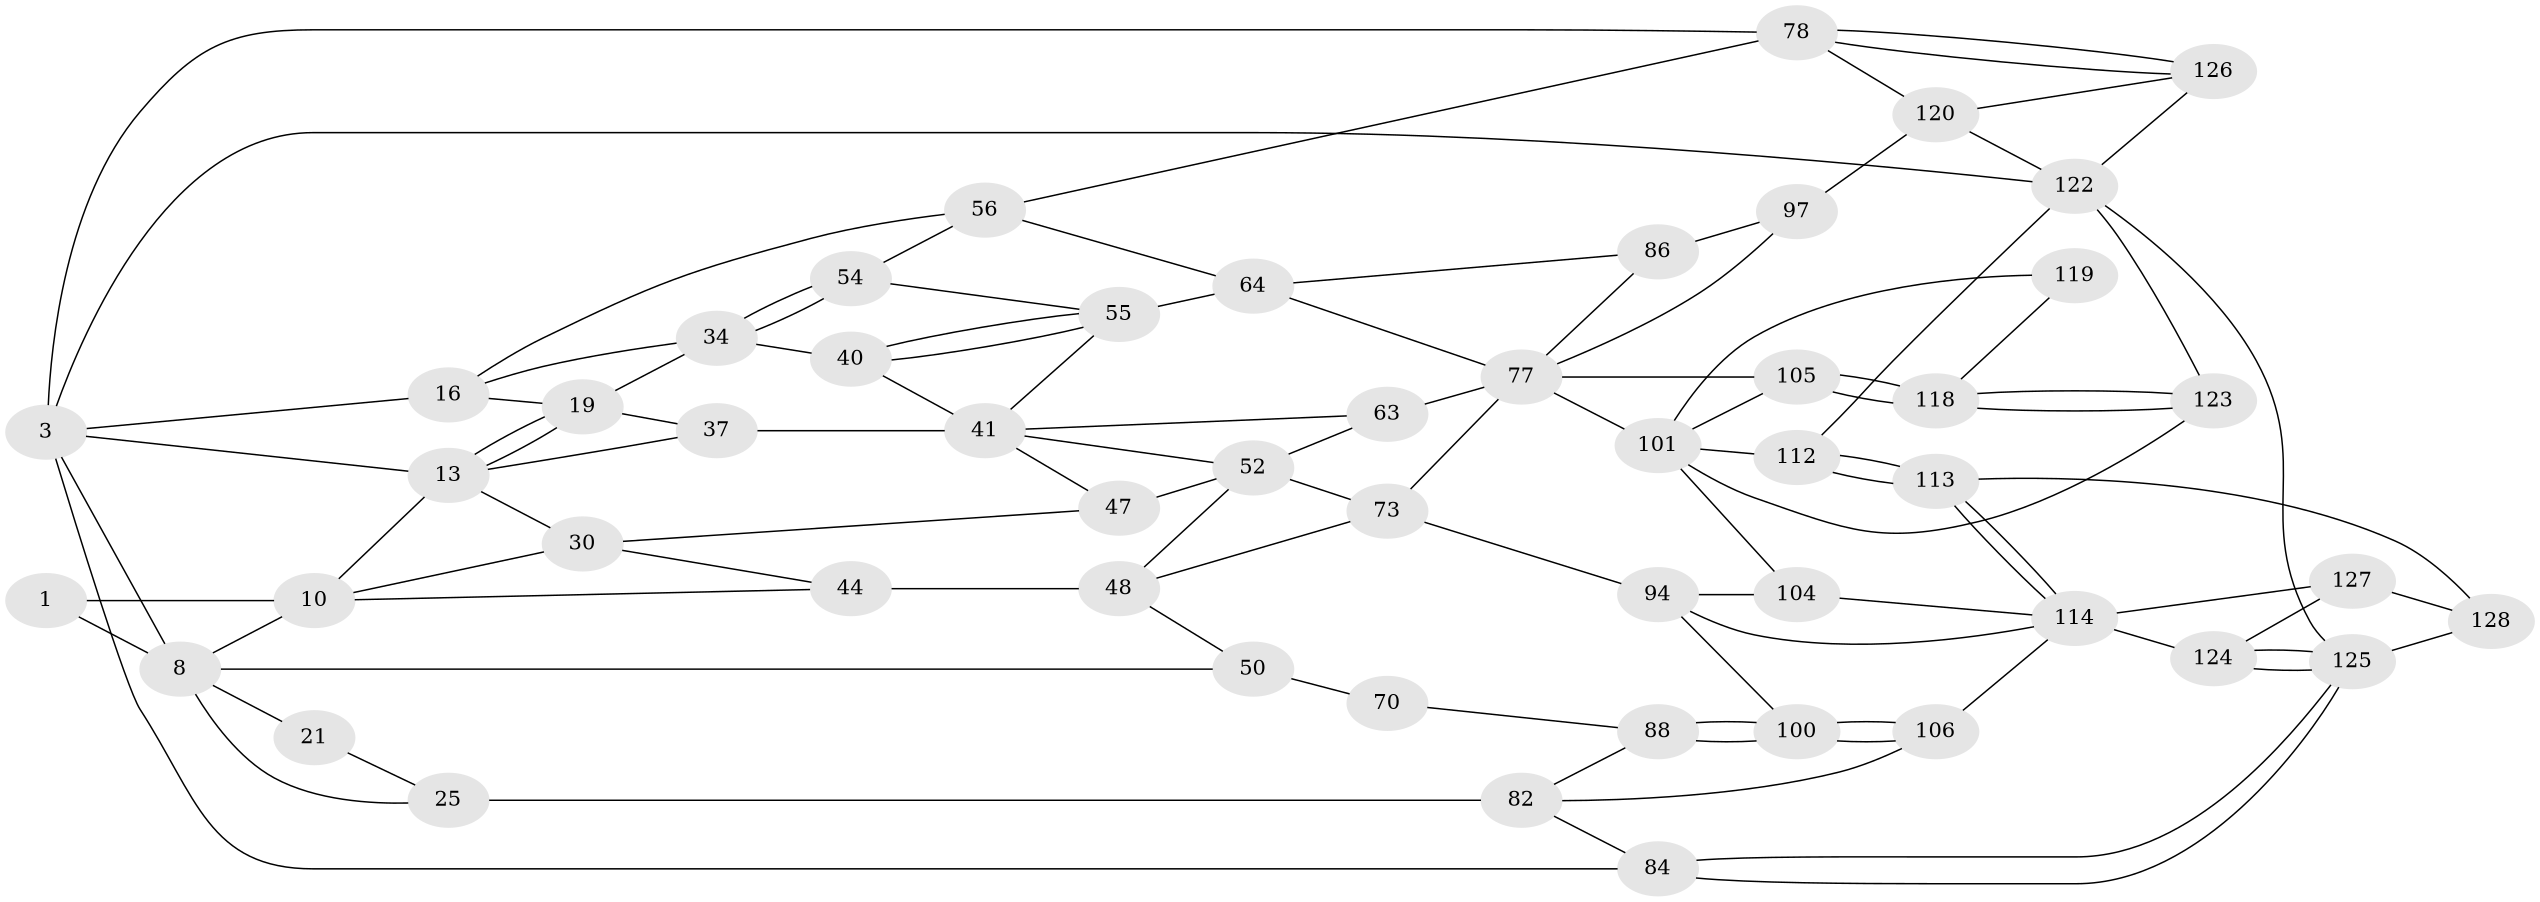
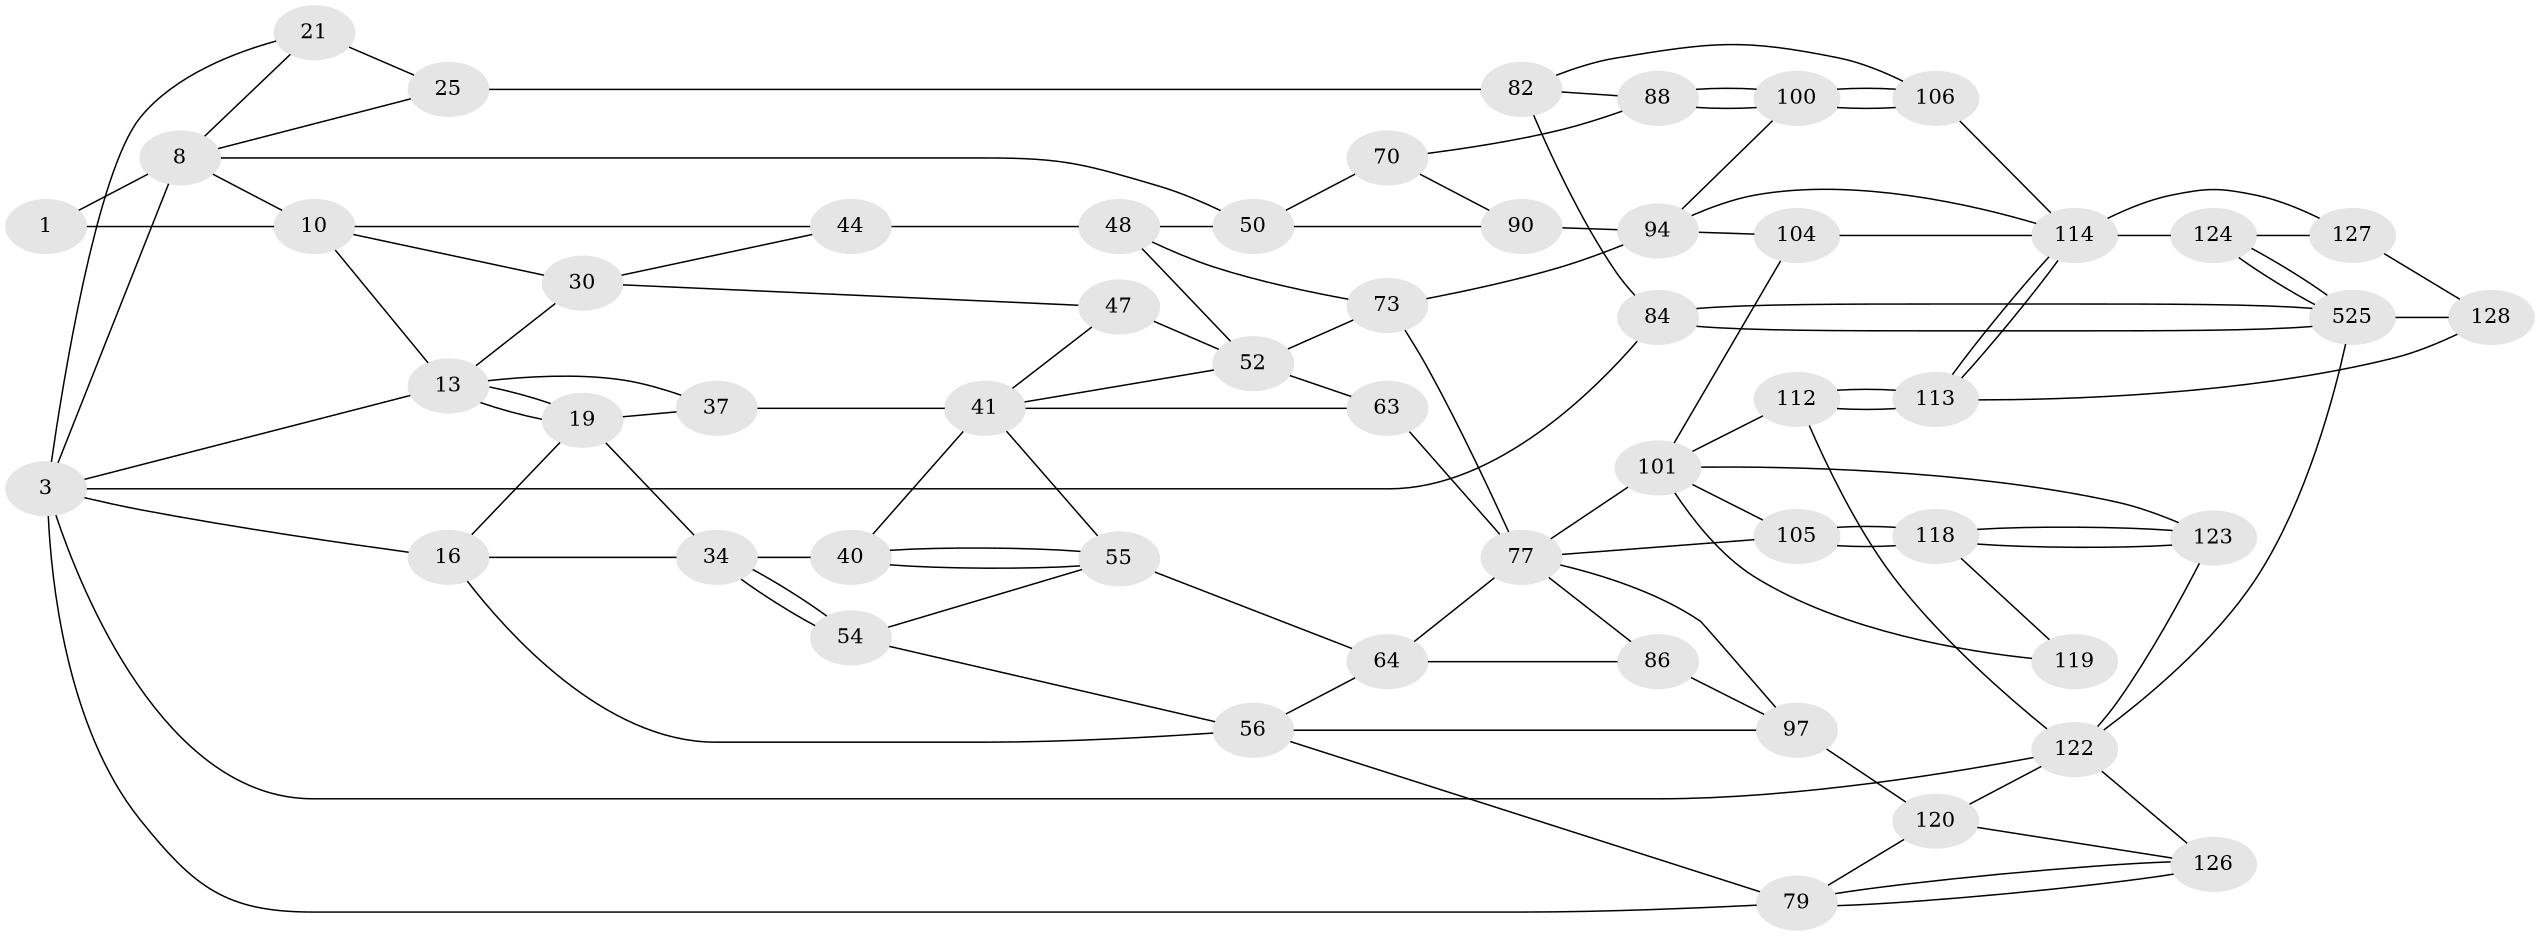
(1797, 33) -> (1797, 903)
none -> (102, 209)
none -> (1522, 227)
(2353, 662) -> (2353, 317)
none -> (1525, 730)
